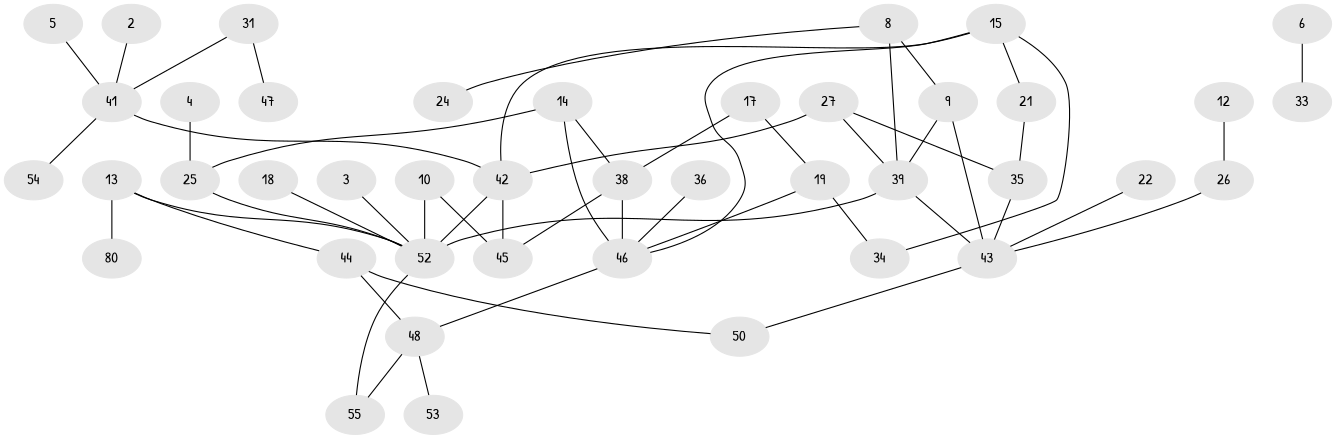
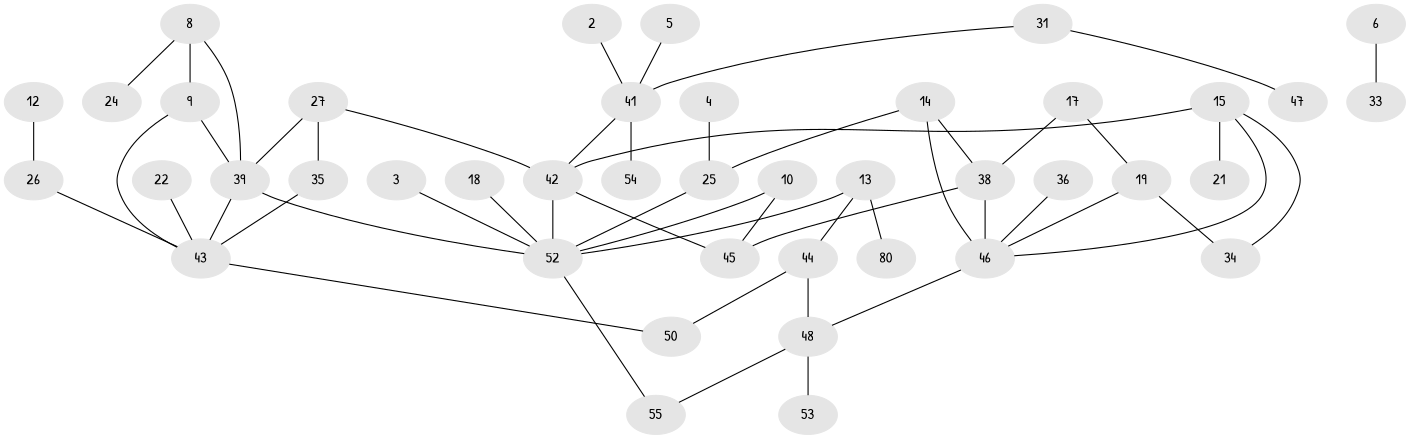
(1022, 141) -> none
